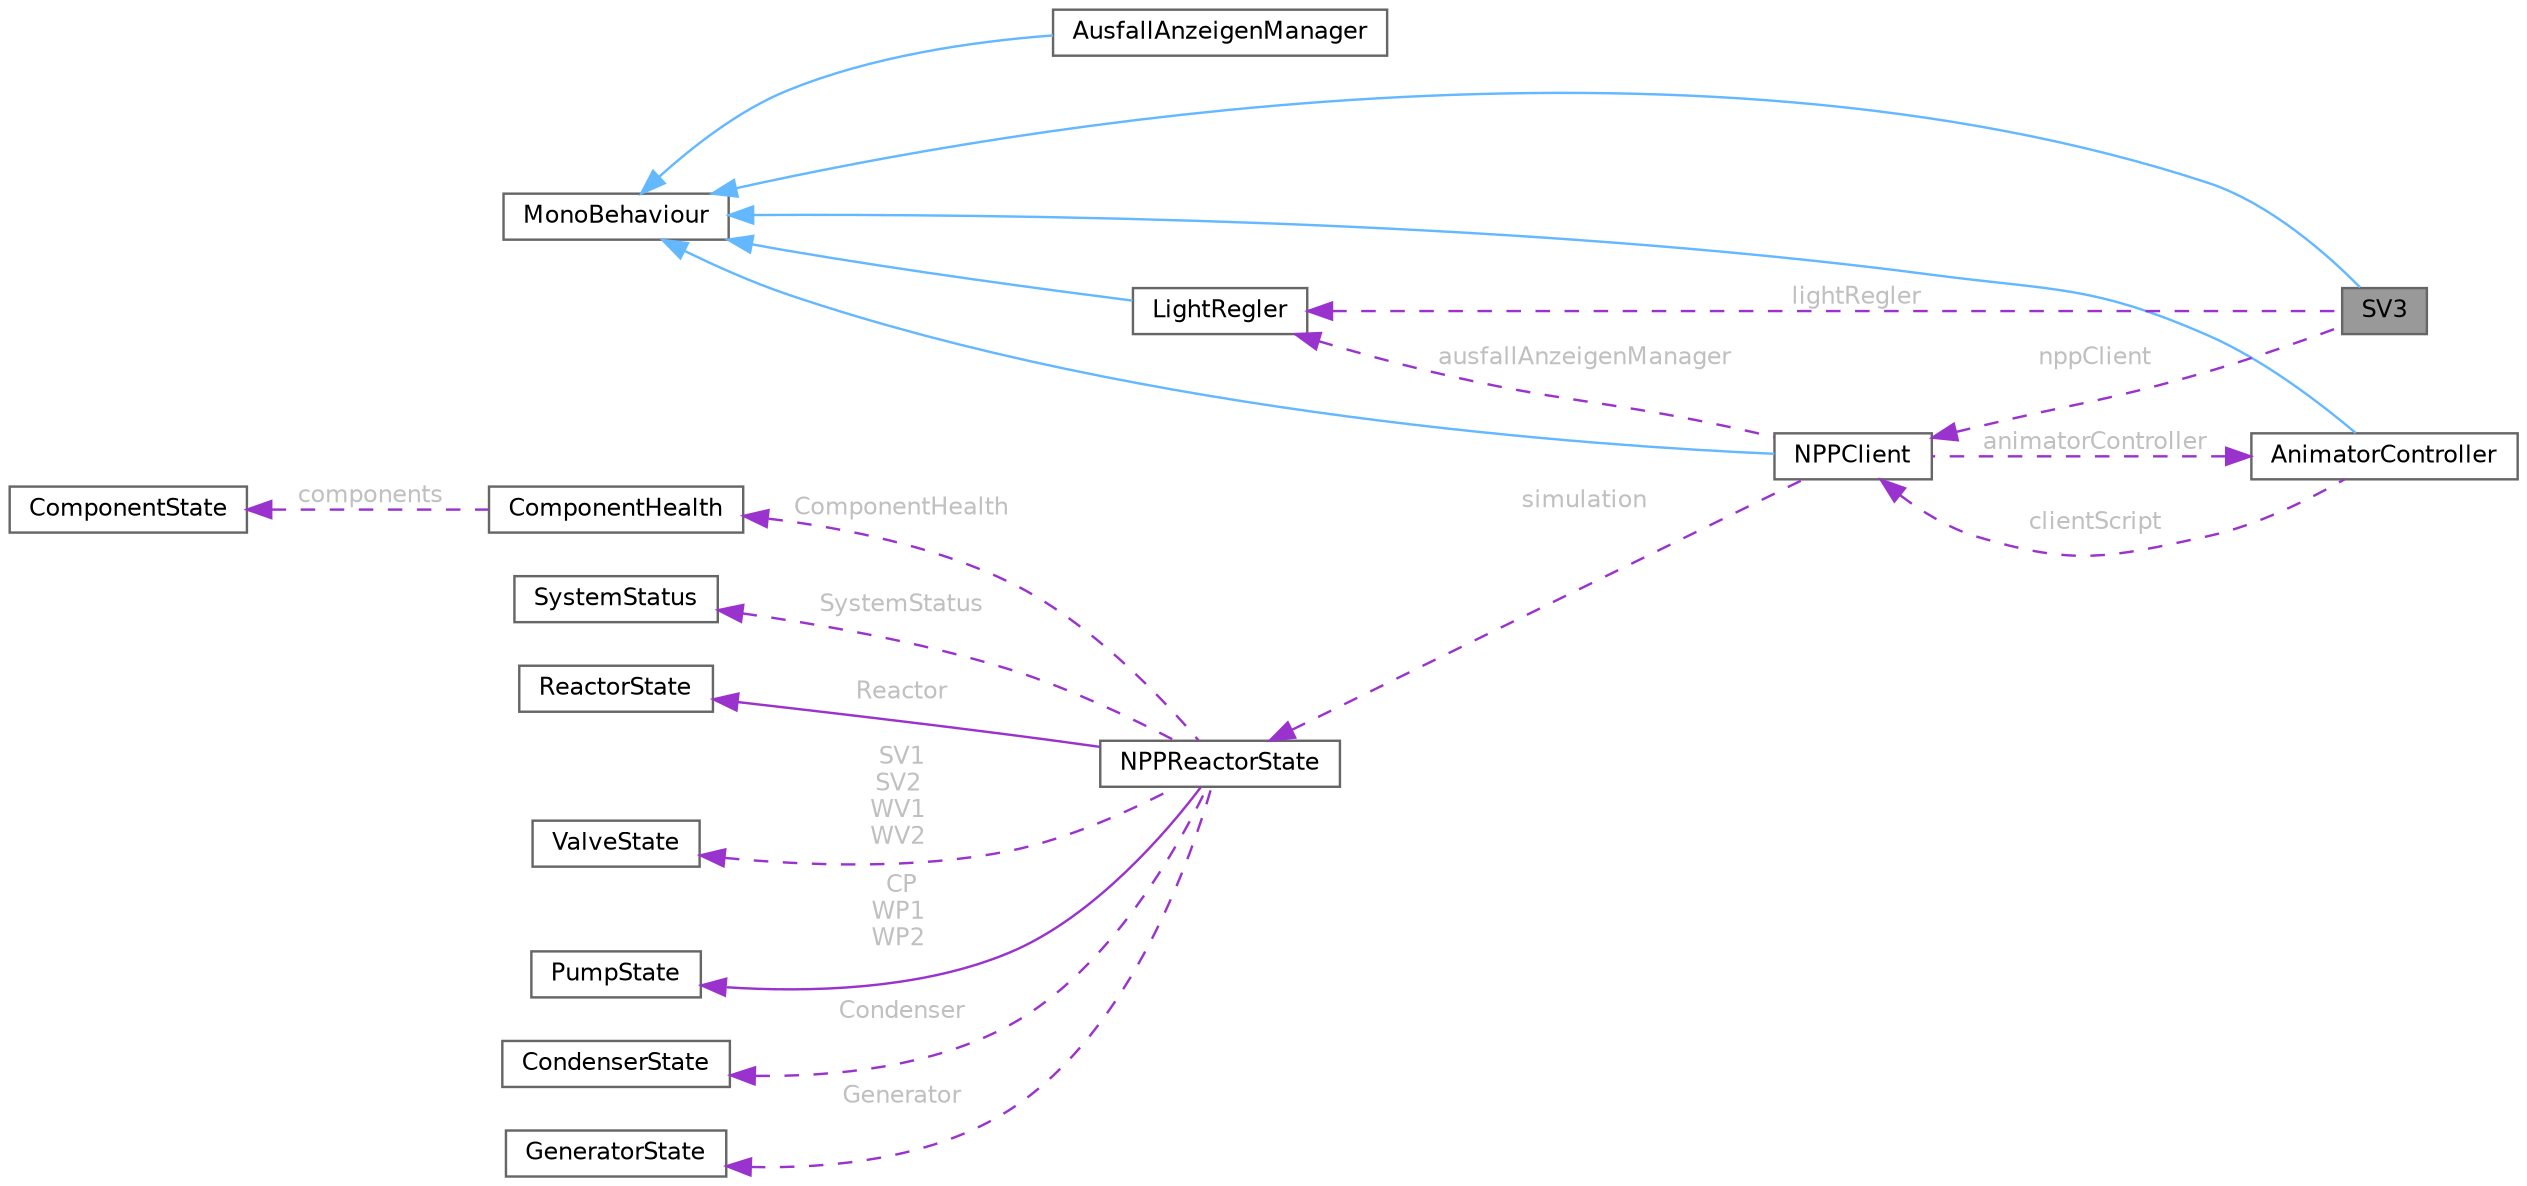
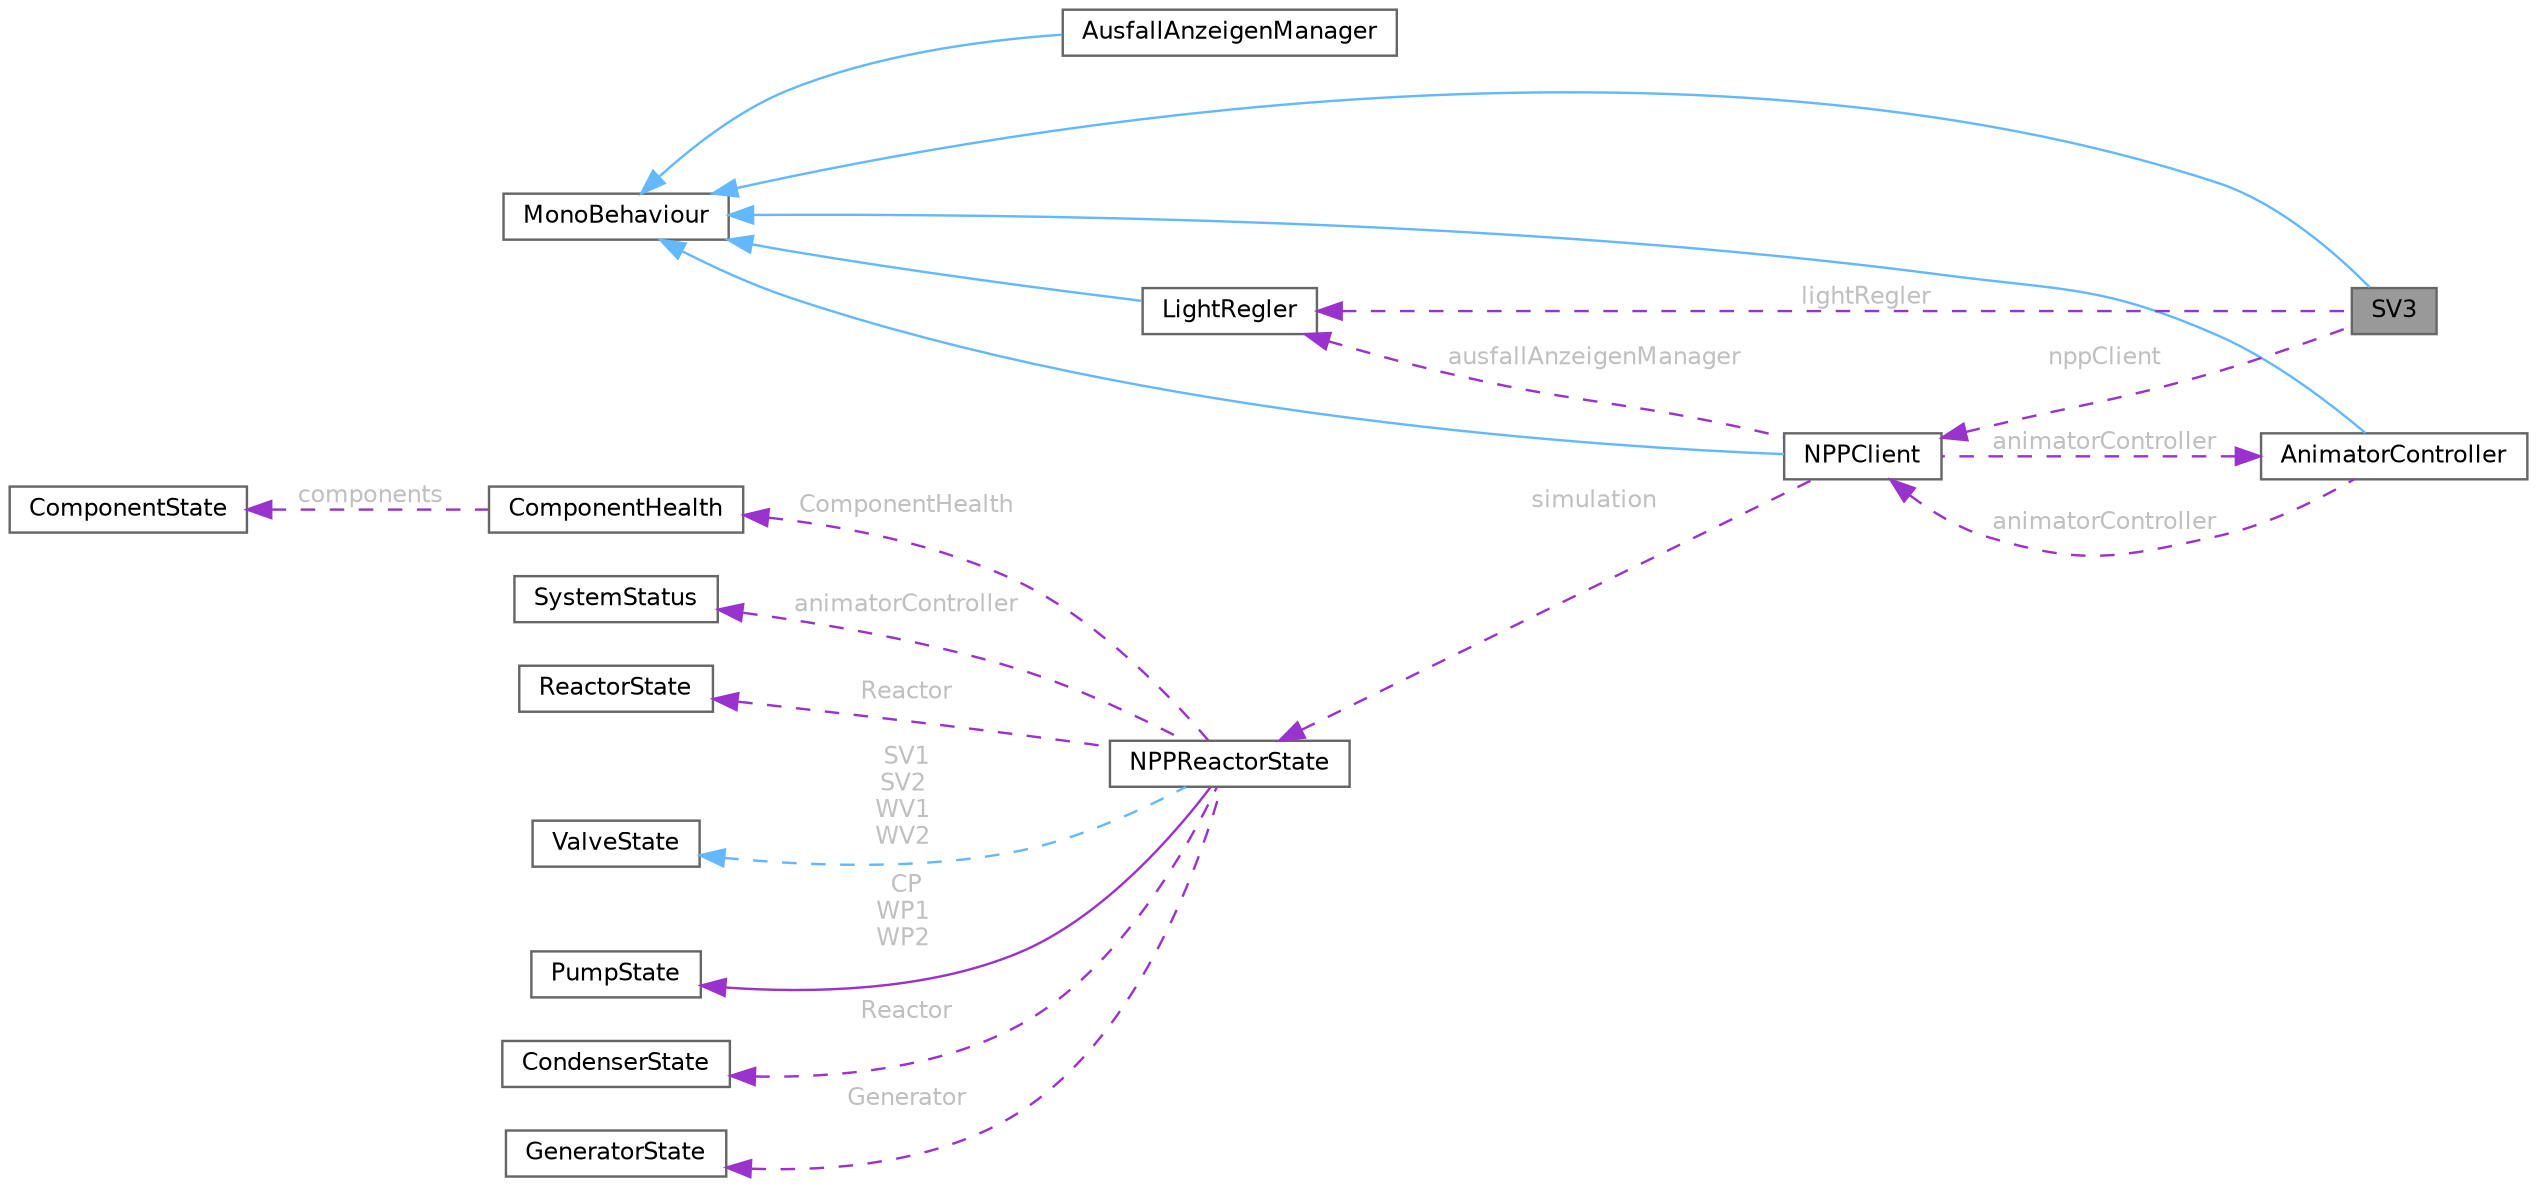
(2092, 523) -> (2101, 523)
(898, 605) -> (903, 605)
(919, 723) -> (924, 723)
(957, 859) -> (961, 859)
(898, 1012) -> (903, 1012)
